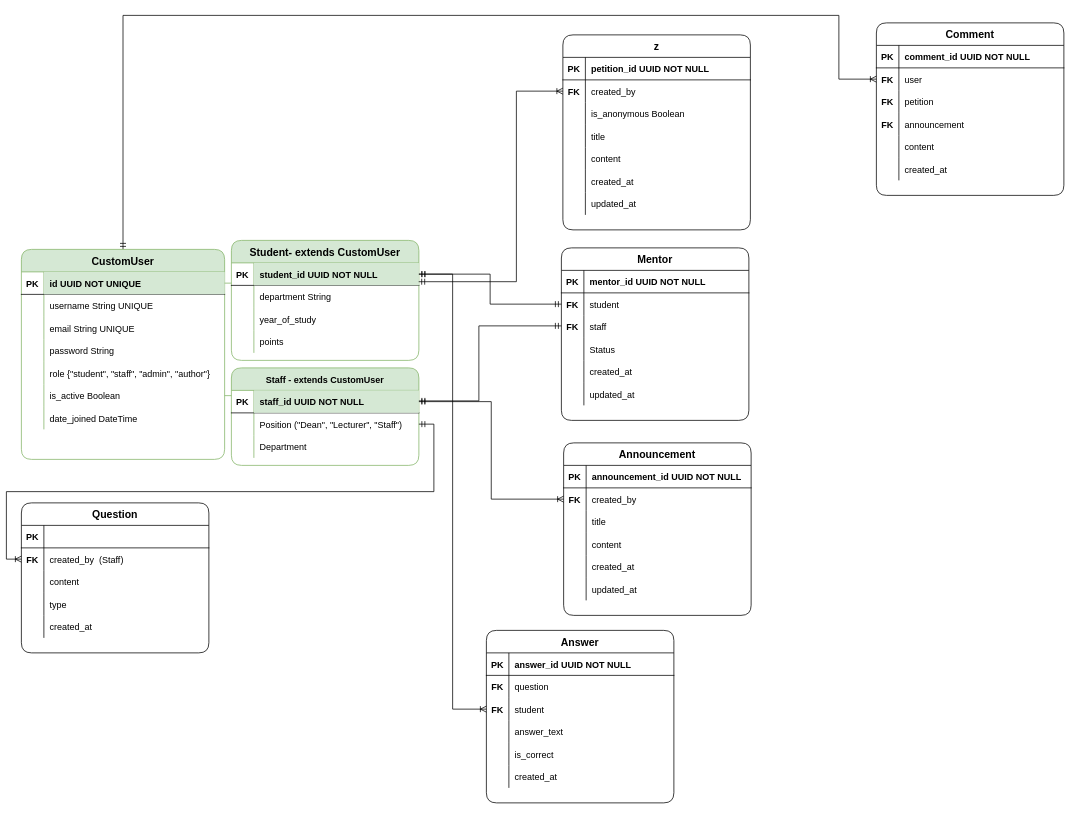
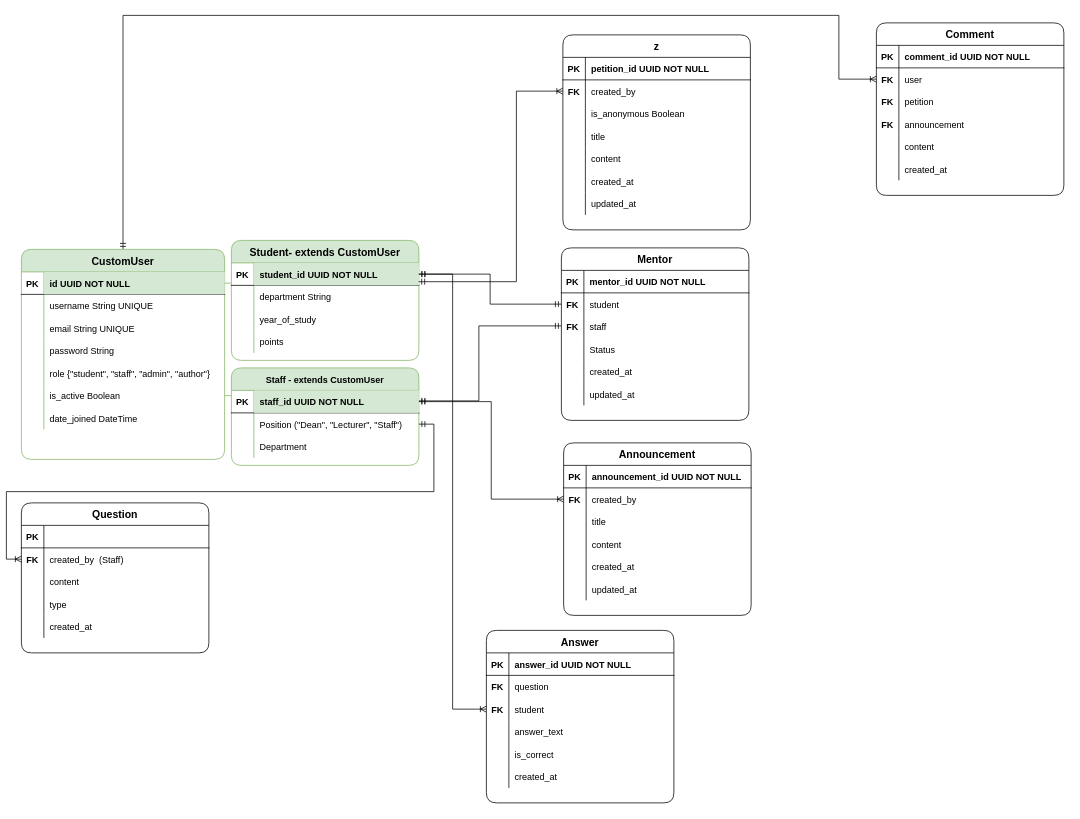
(90, 284) -> (85, 284)
